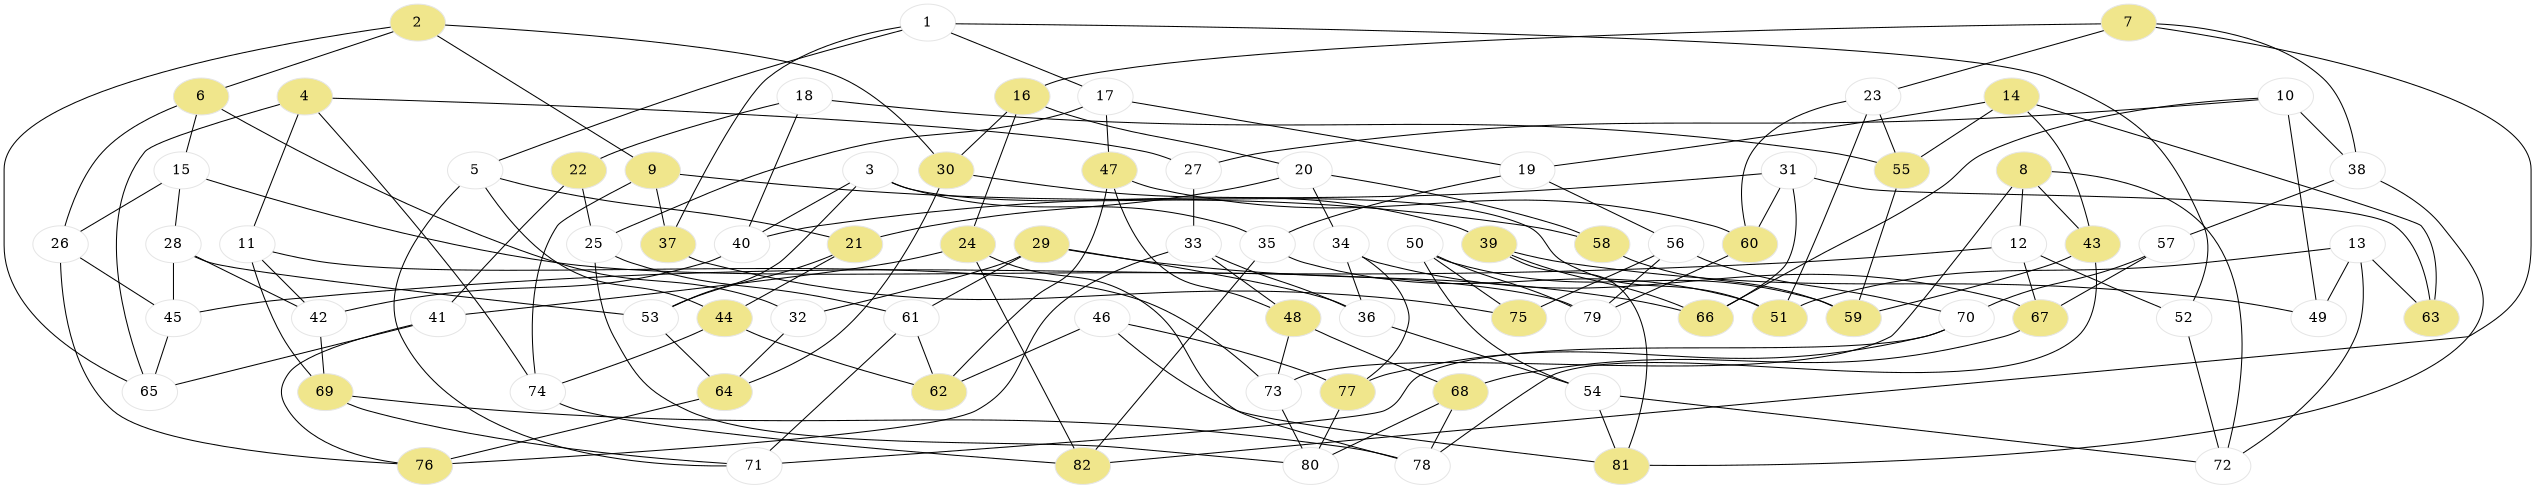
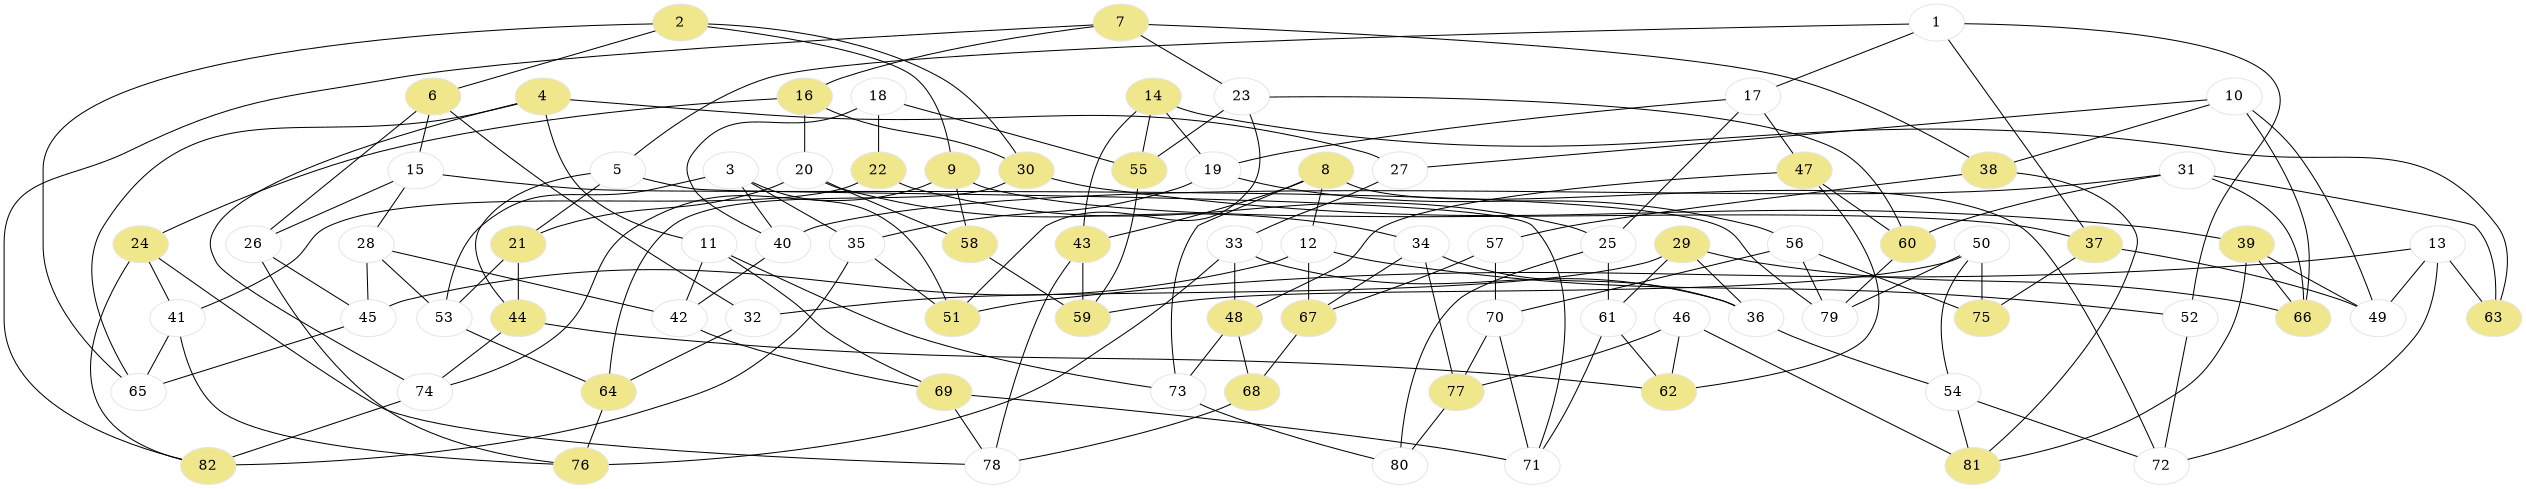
(2358, 170) -> (1989, 170)
none -> (2253, 275)
(1386, 429) -> none
